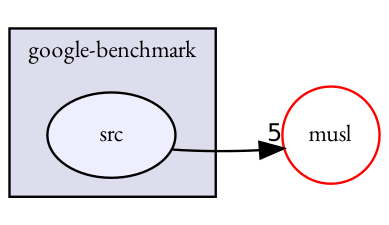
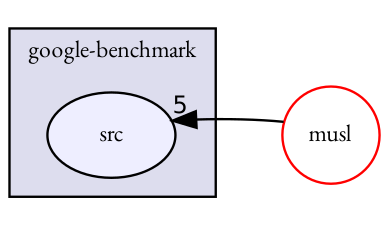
(201, 151) -> (240, 119)
